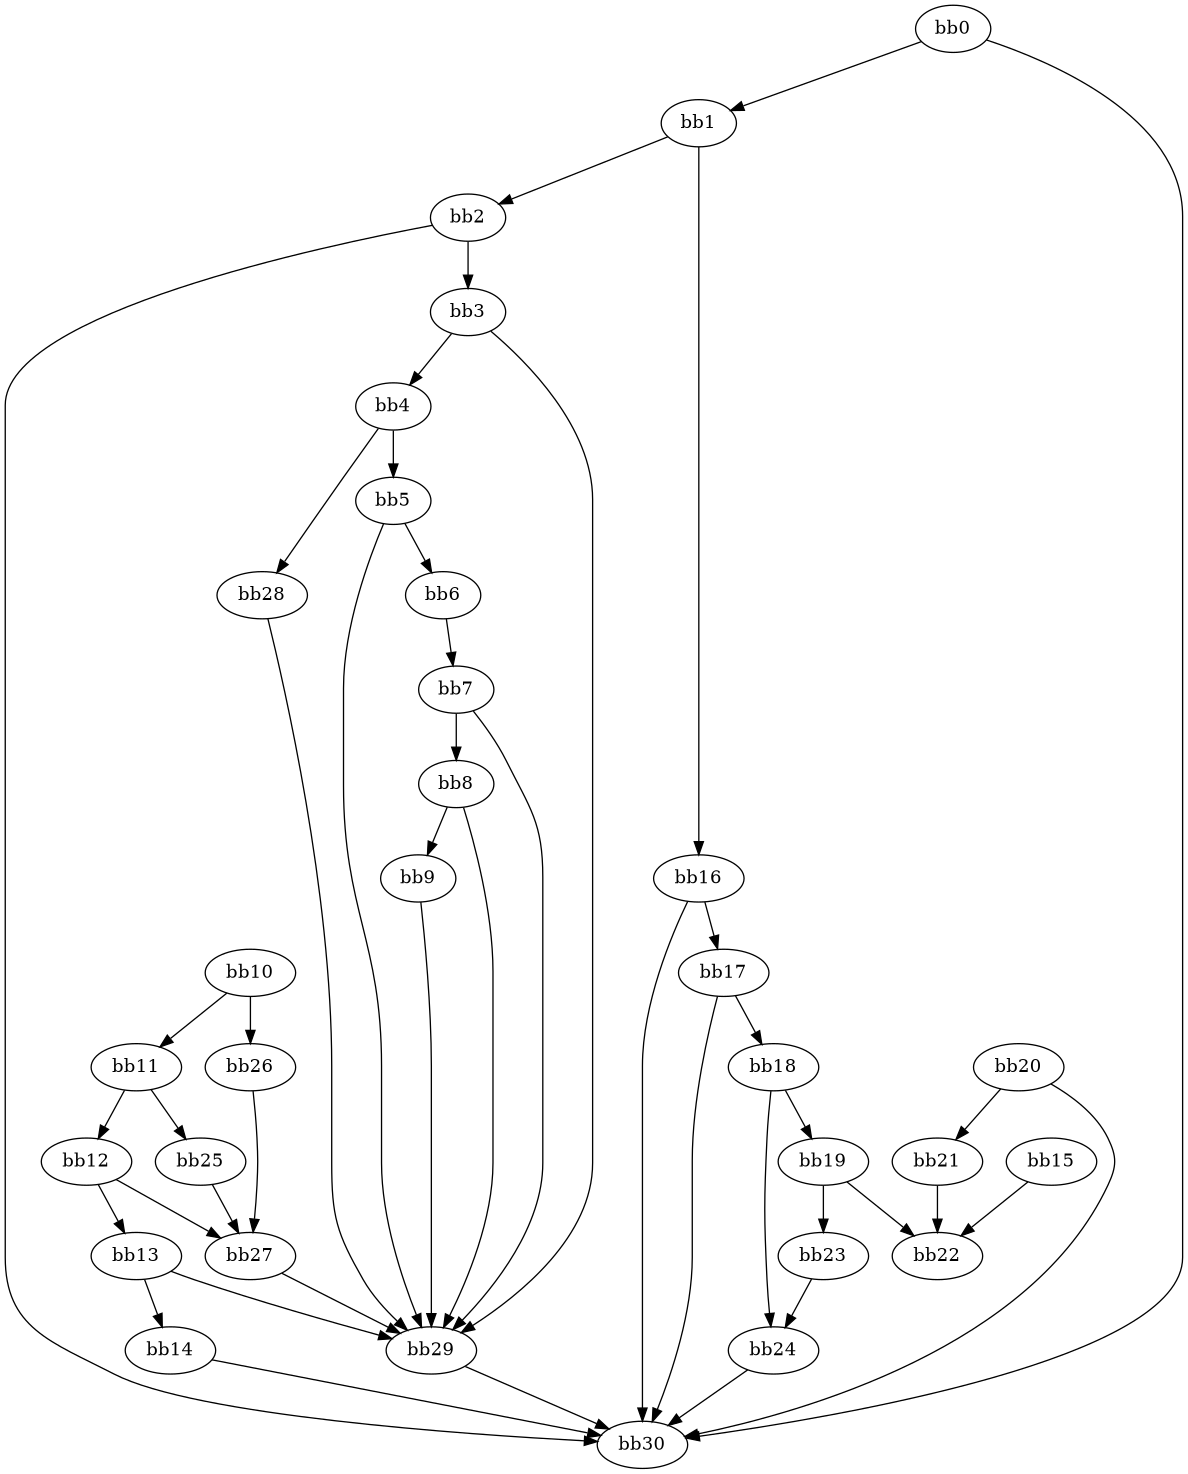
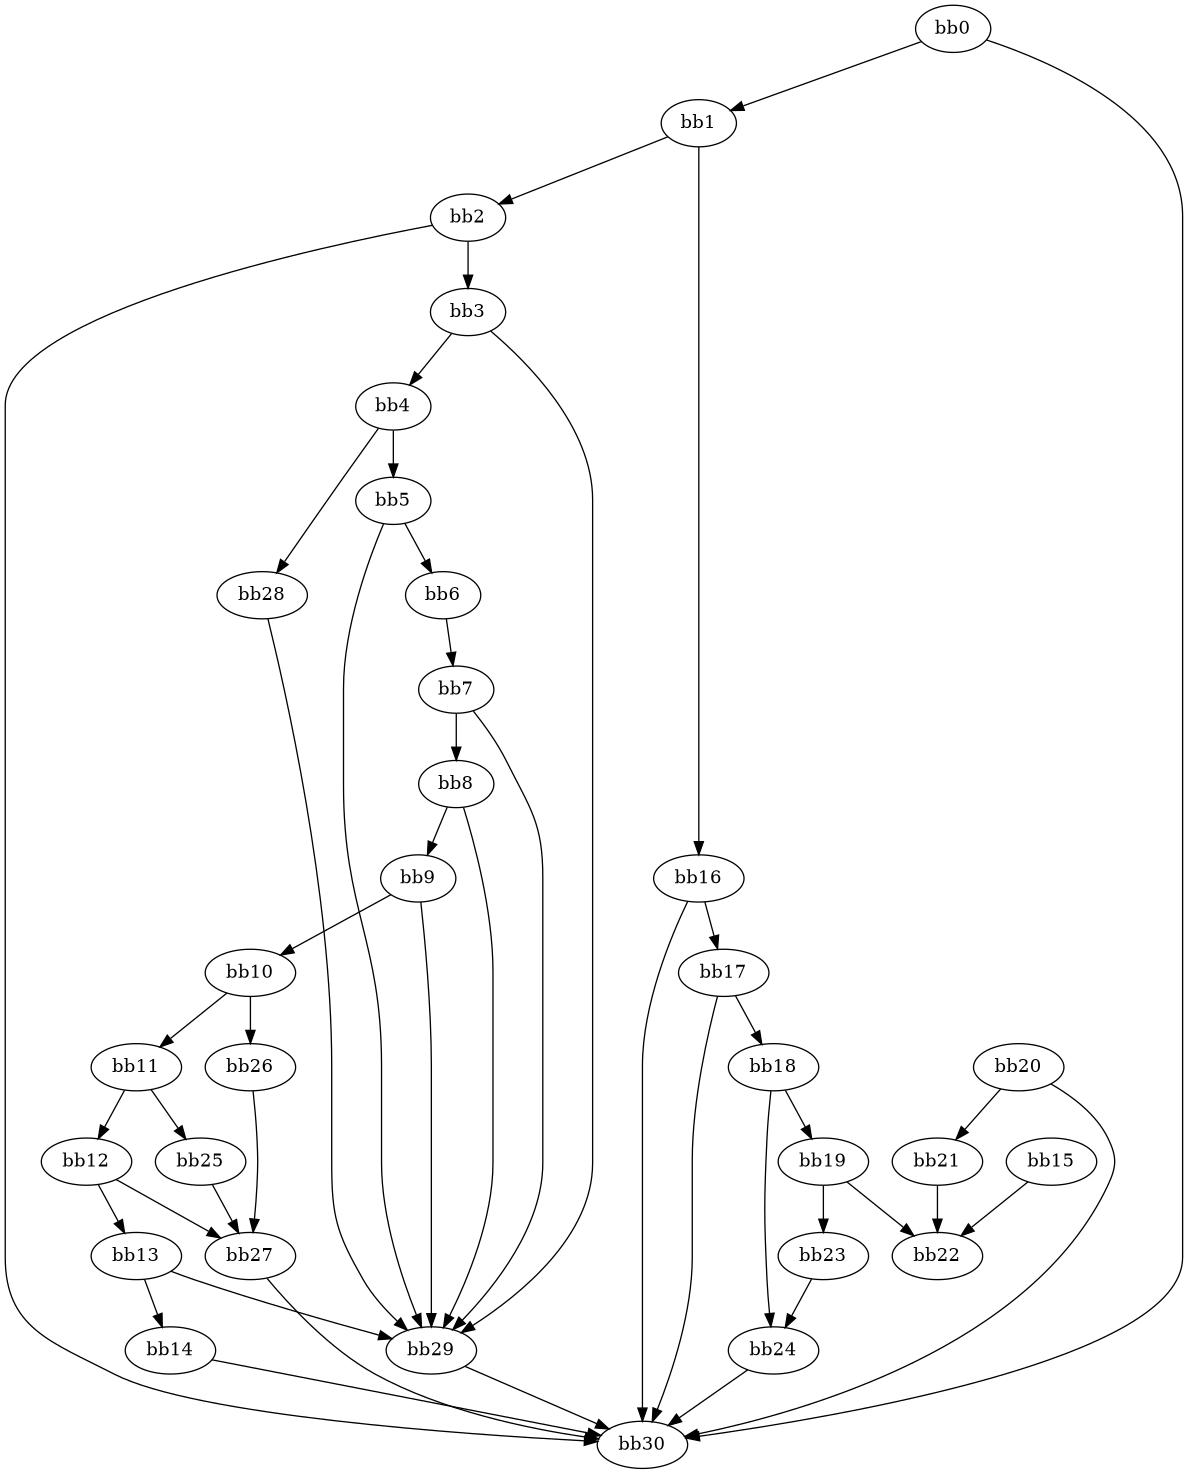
none -> (342, 922)
(335, 1300) -> (401, 1387)
